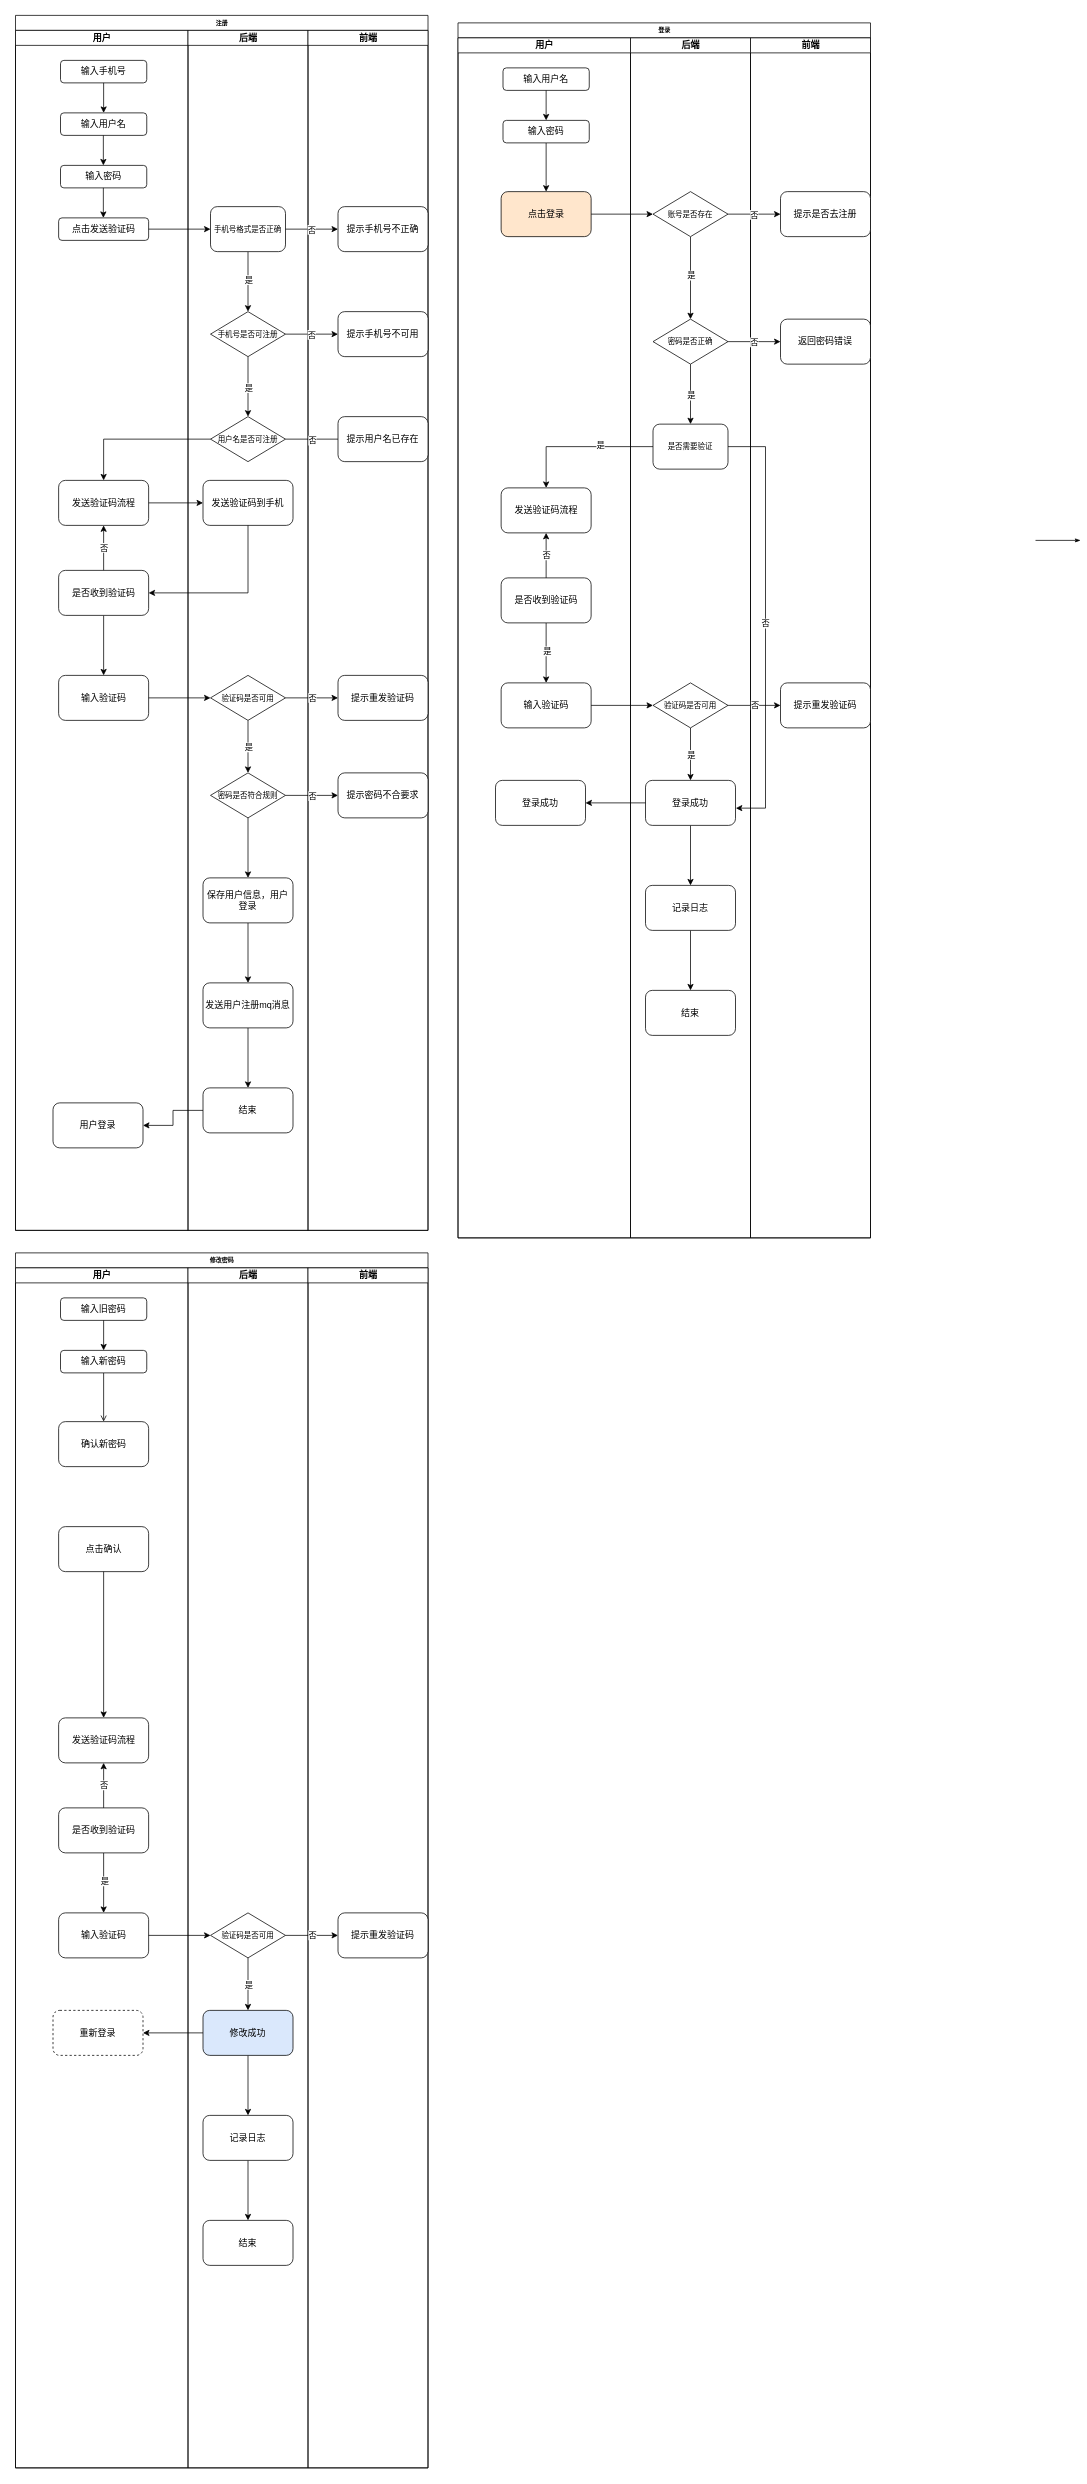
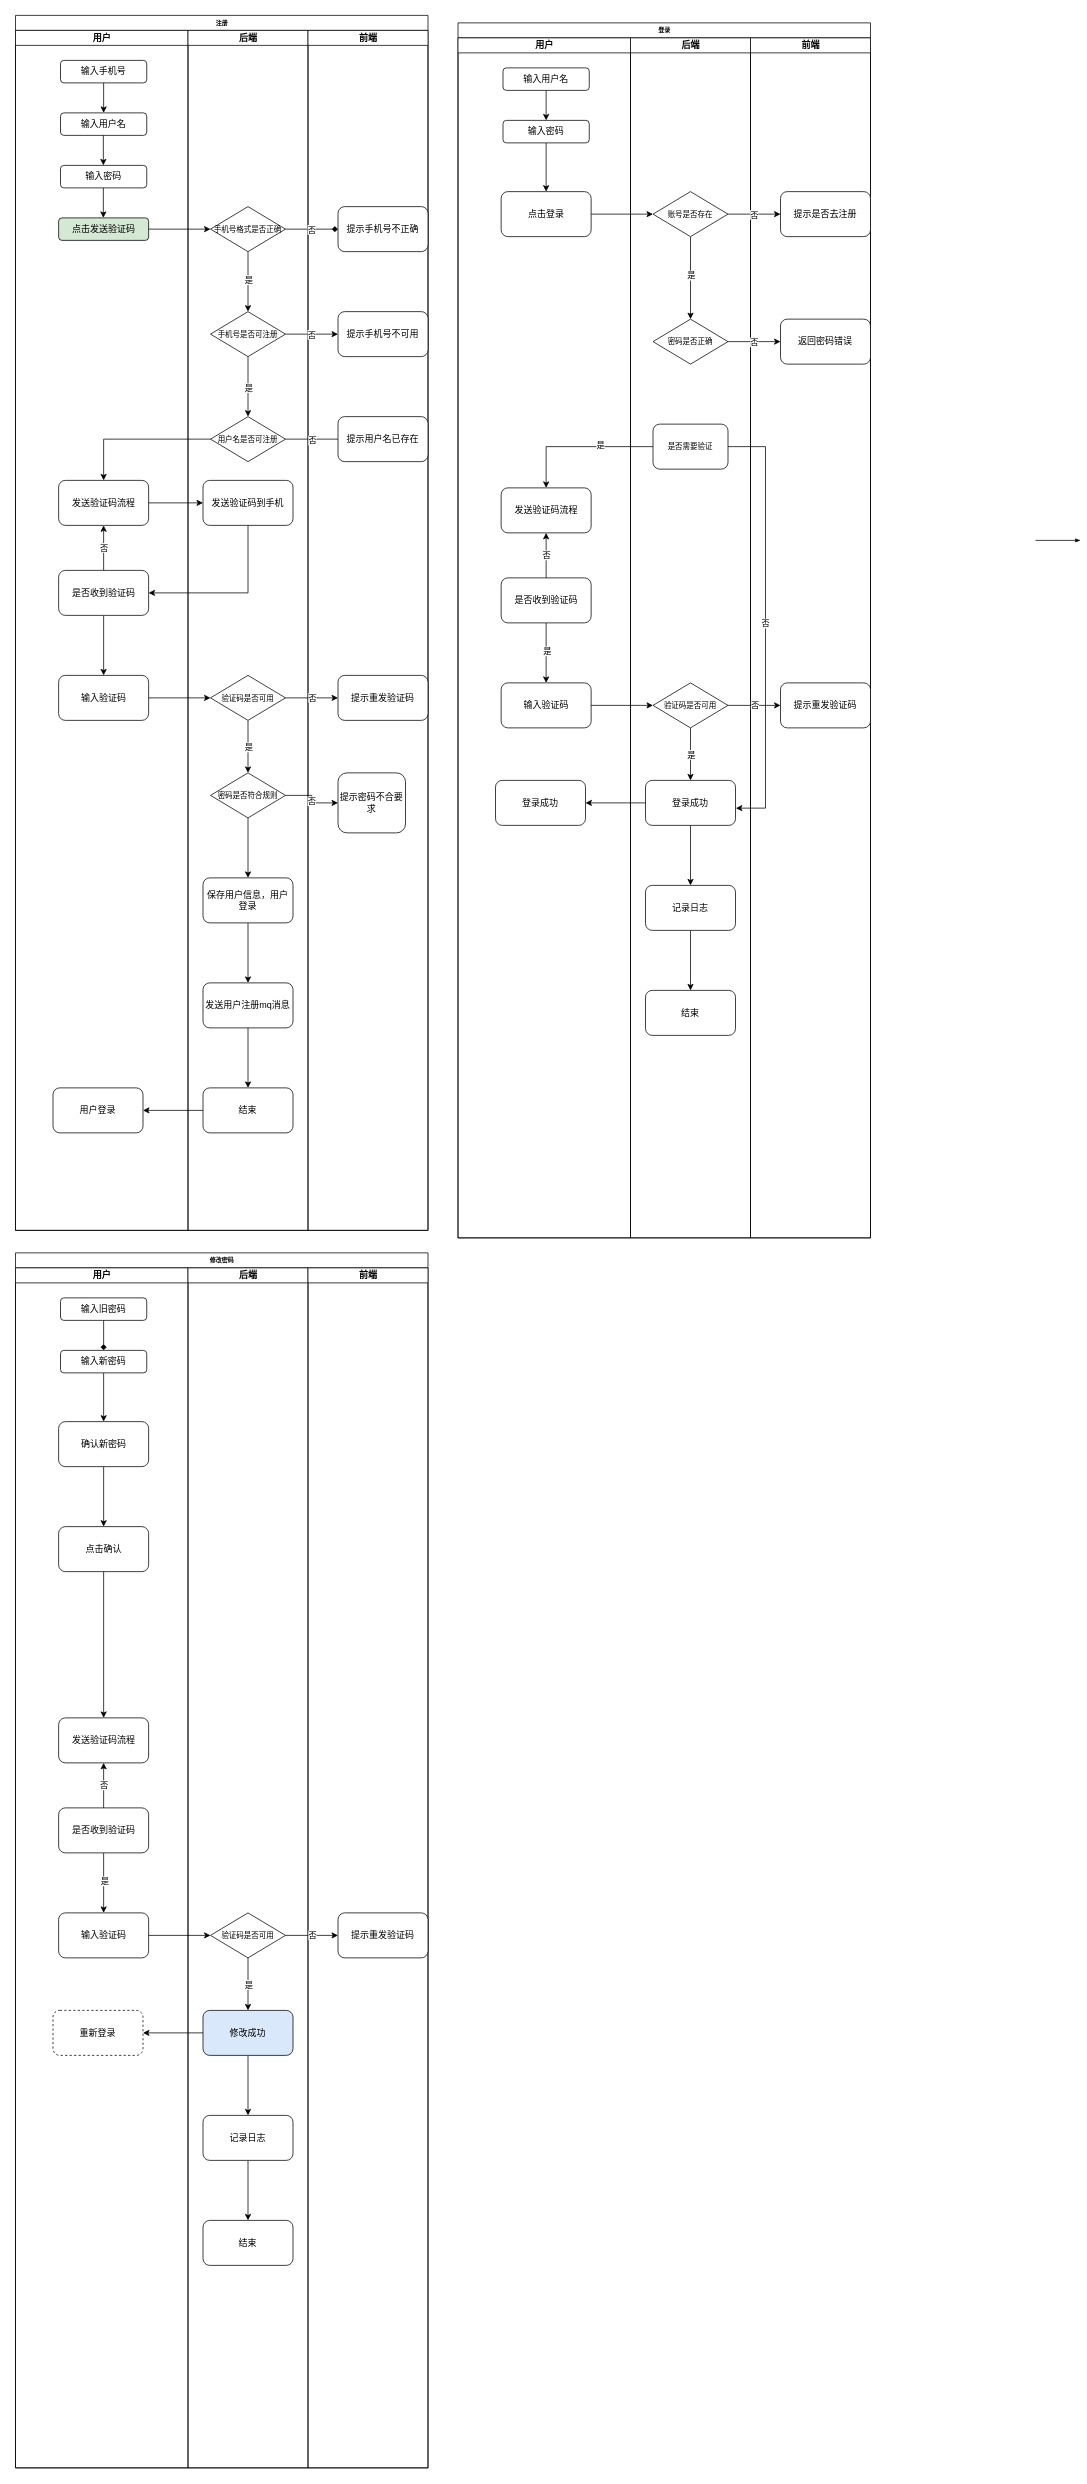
(546, 214) -> (546, 214)
(104, 229) -> (104, 229)
(248, 229) -> (248, 229)
(331, 229) -> (331, 229)
(690, 391) -> none
(383, 795) -> (372, 803)
(98, 1125) -> (98, 1110)
(104, 1344) -> (104, 1343)
(104, 1416) -> (104, 1415)
none -> (104, 1494)
